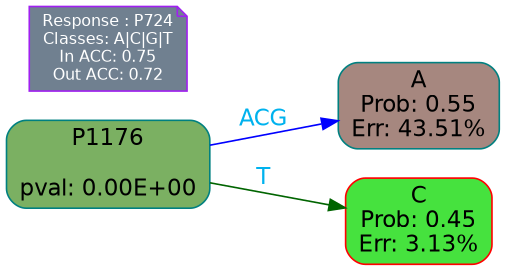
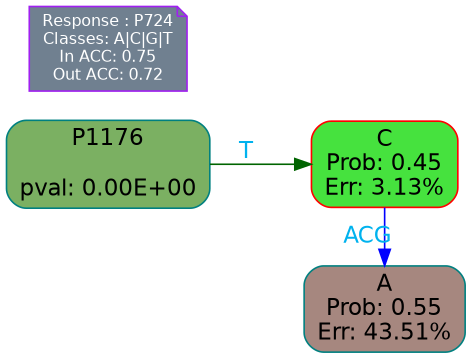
(266, 135) -> (385, 228)
